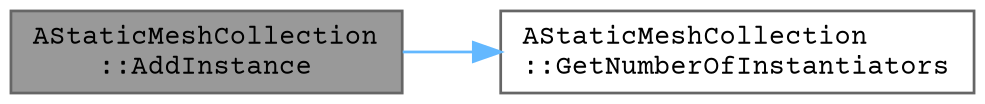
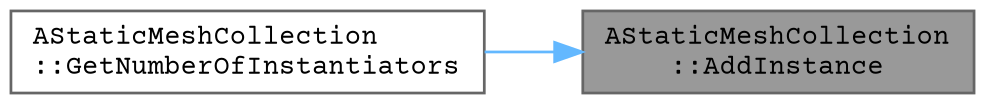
(438, 52) -> (519, 52)
